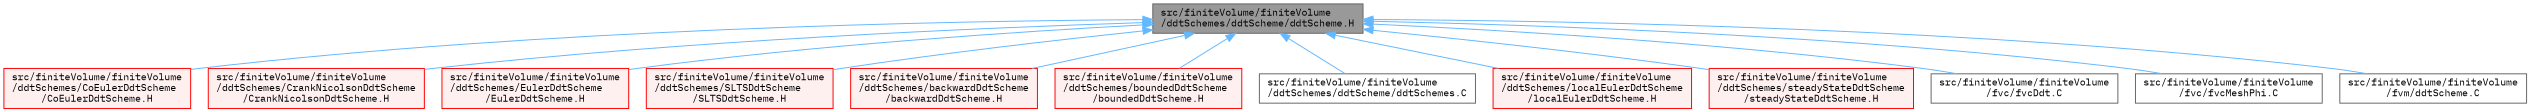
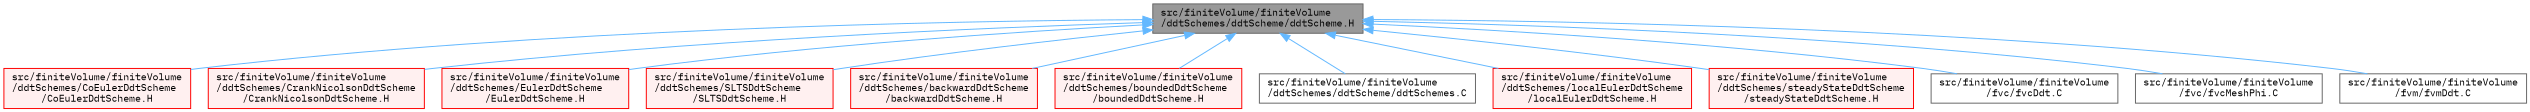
(2433, 88) -> (2433, 88)
